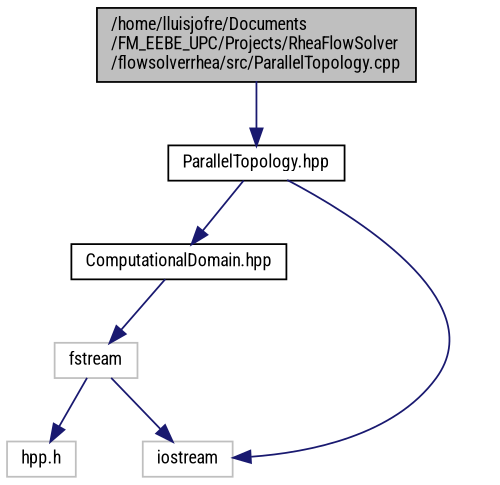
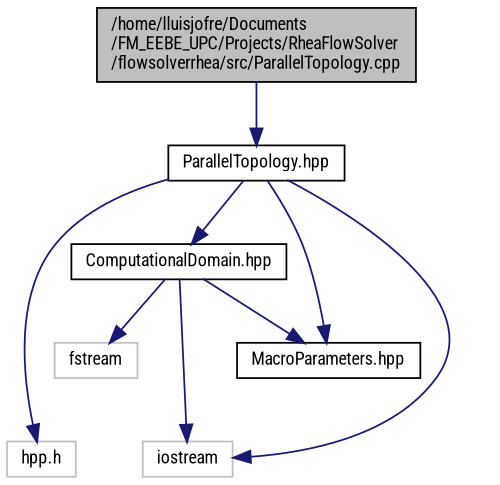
none -> (329, 360)
(73, 402) -> (41, 268)
(136, 403) -> (183, 352)
